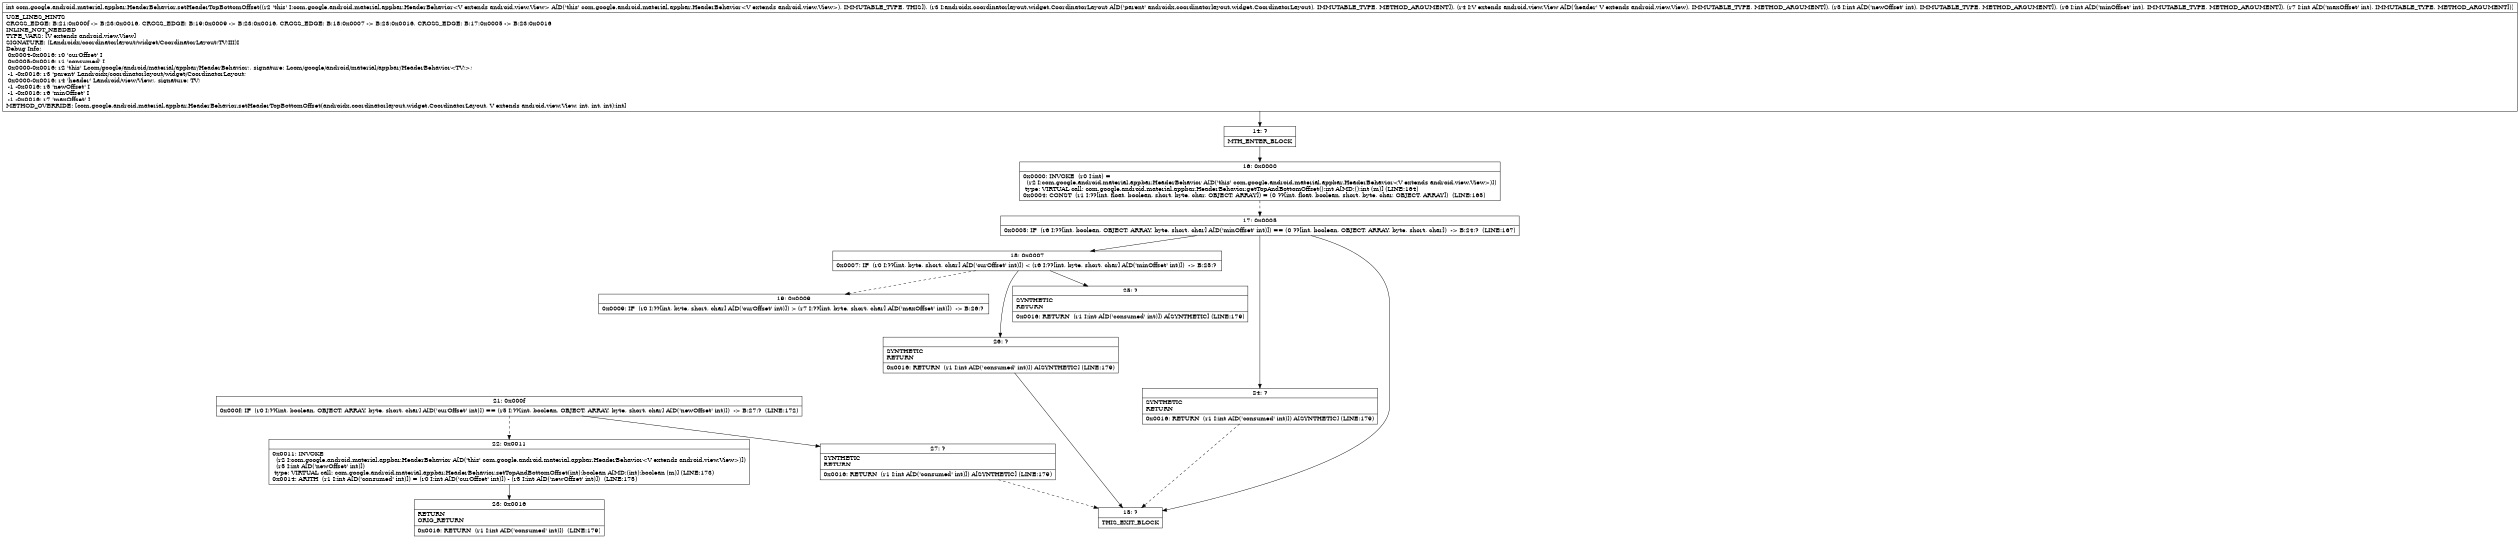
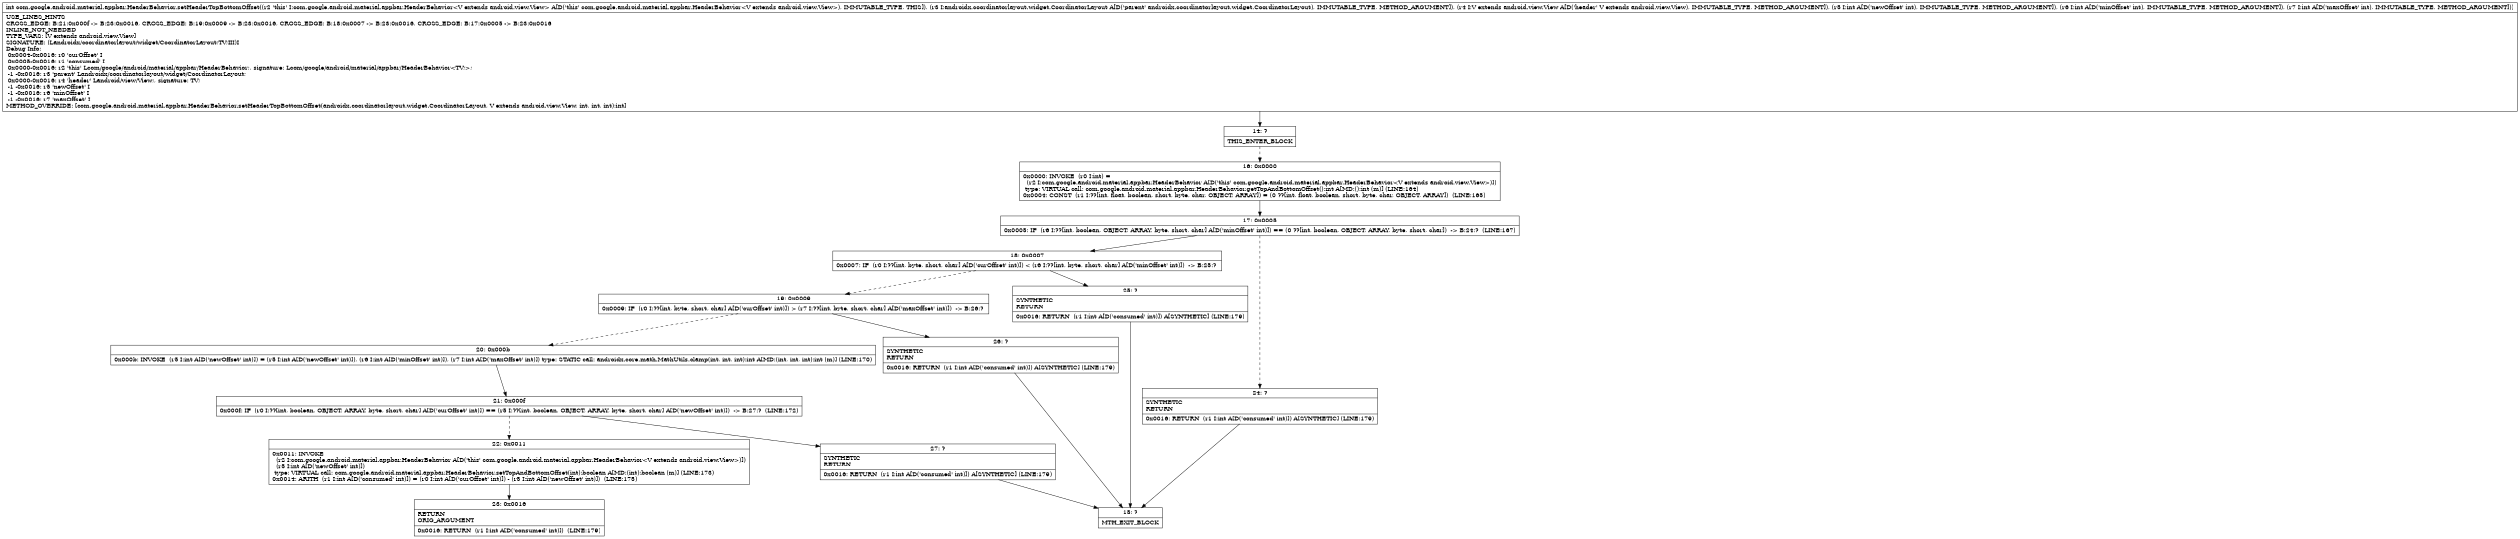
(1260, 141) -> (1260, 141)
(1260, 152) -> (1260, 152)
(1260, 206) -> (1260, 206)
(1004, 300) -> (879, 325)
(1260, 310) -> (1260, 310)
none -> (493, 355)
(1382, 425) -> (1130, 413)
(1192, 464) -> (1192, 464)
(1046, 493) -> (1046, 493)
(441, 521) -> (446, 521)
(1130, 523) -> (1130, 523)
